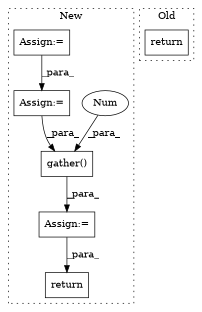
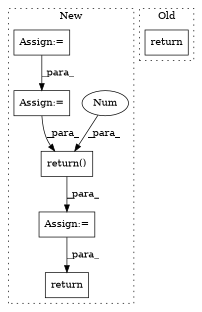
(67, 164) -> (67, 164)
